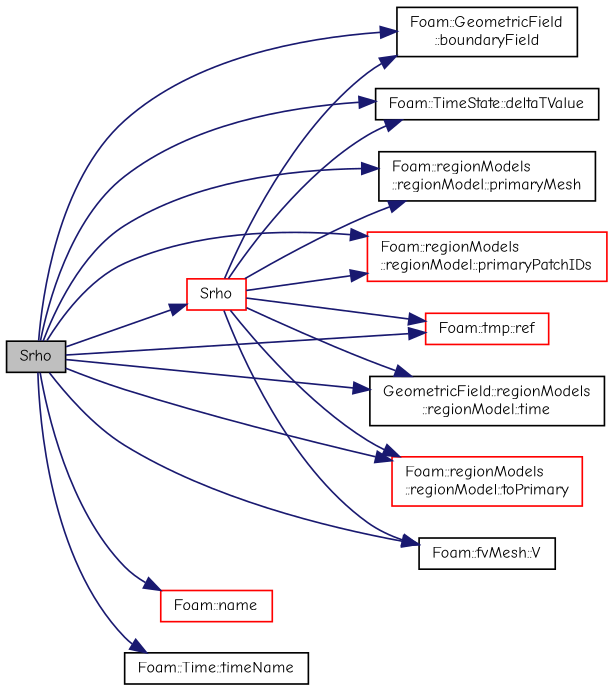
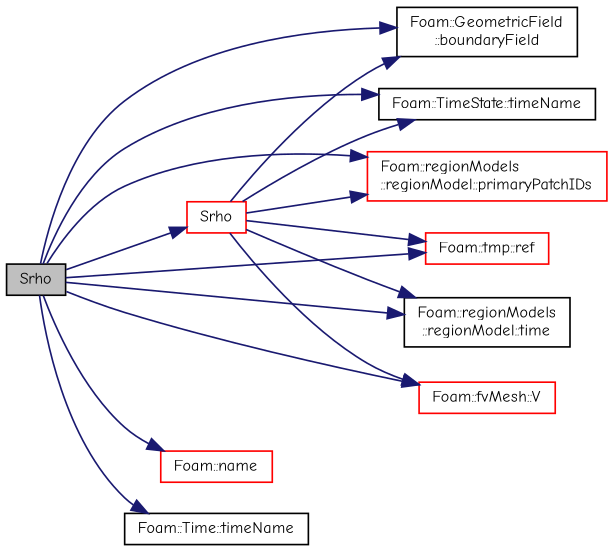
(487, 104) -> (487, 104)
(487, 176) -> none
(487, 401) -> (487, 322)
(487, 481) -> none
(487, 554) -> (487, 398)
